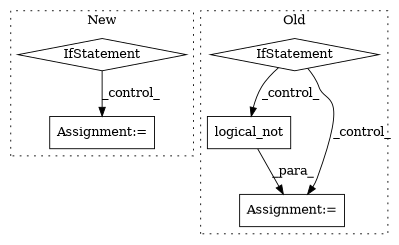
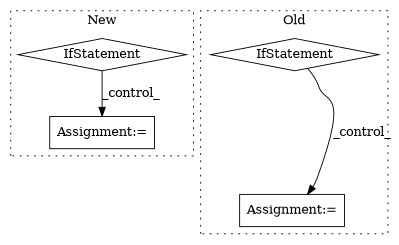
(249, 133) -> none
